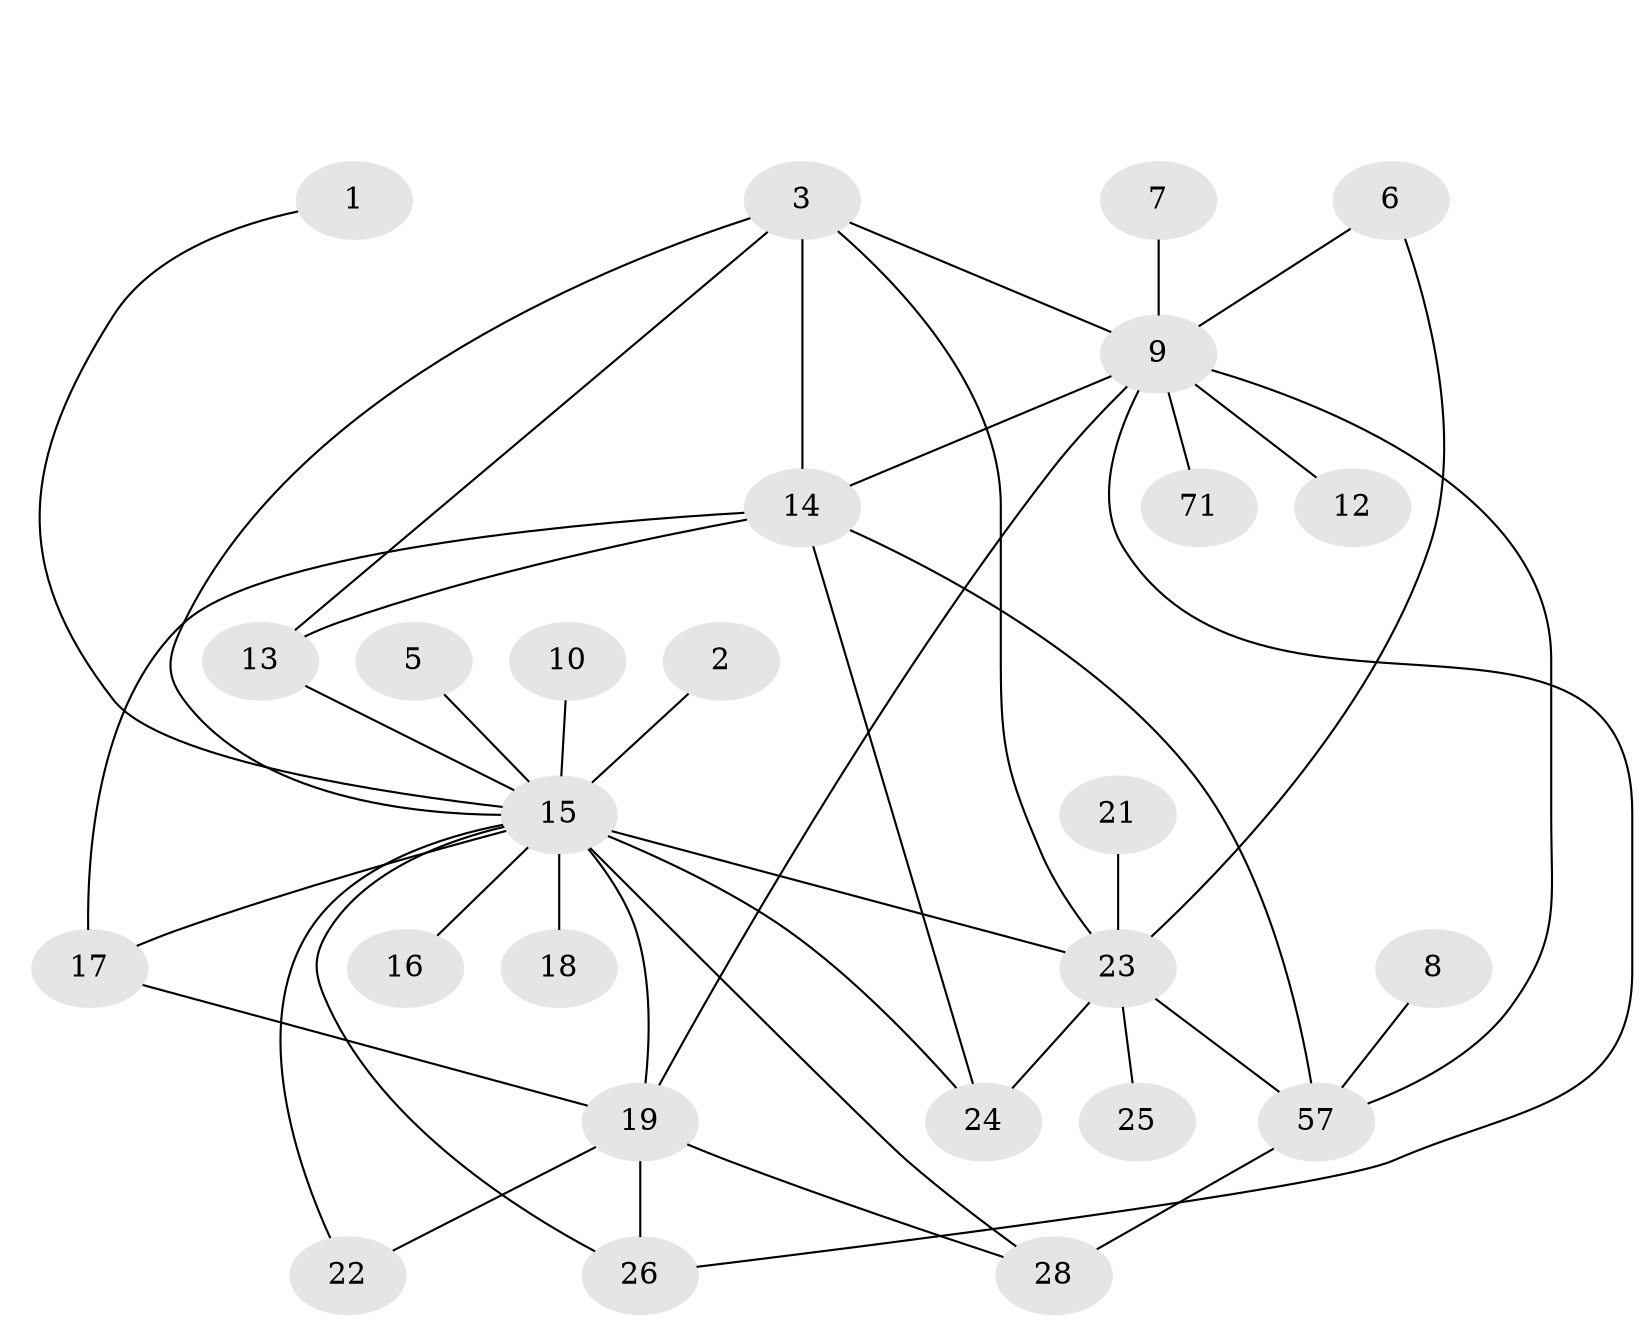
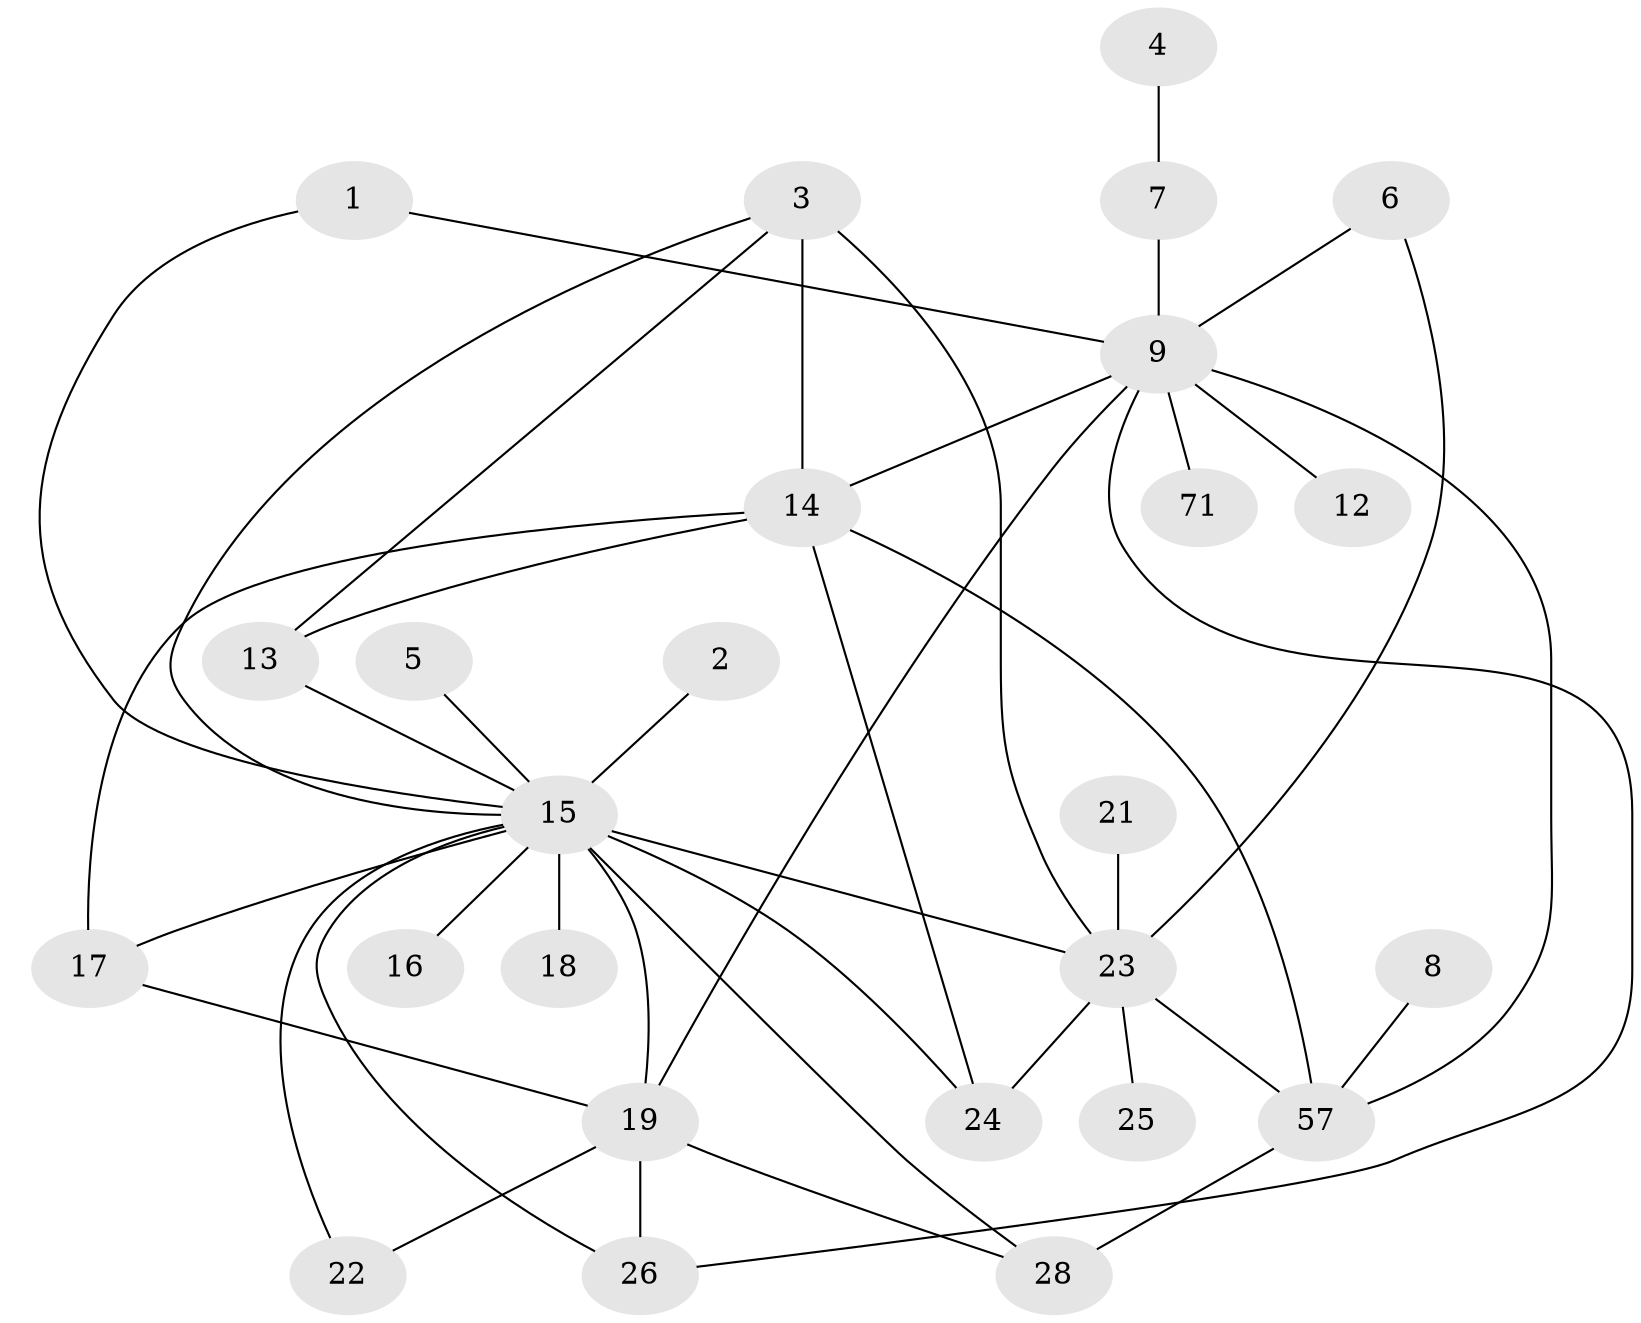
none -> (1159, 47)
(980, 277) -> (757, 277)
(568, 661) -> none
